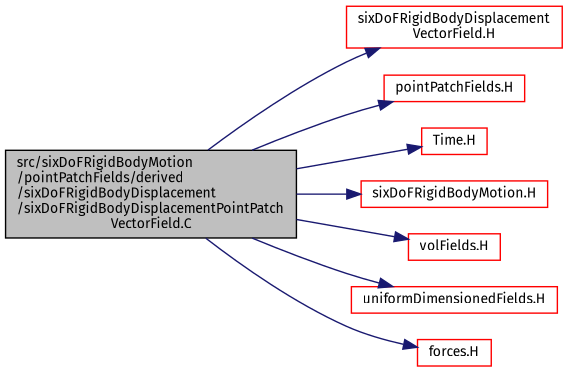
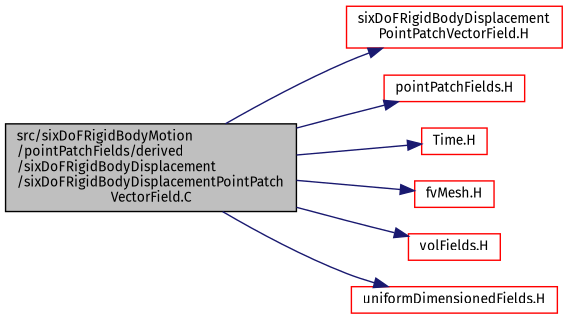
(454, 27) -> (454, 27)
(454, 194) -> (454, 194)
(454, 353) -> none
